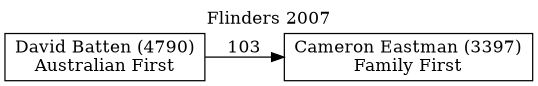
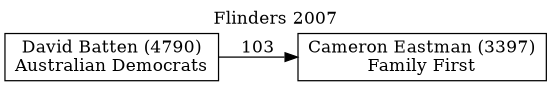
(105, 57) -> (112, 57)
